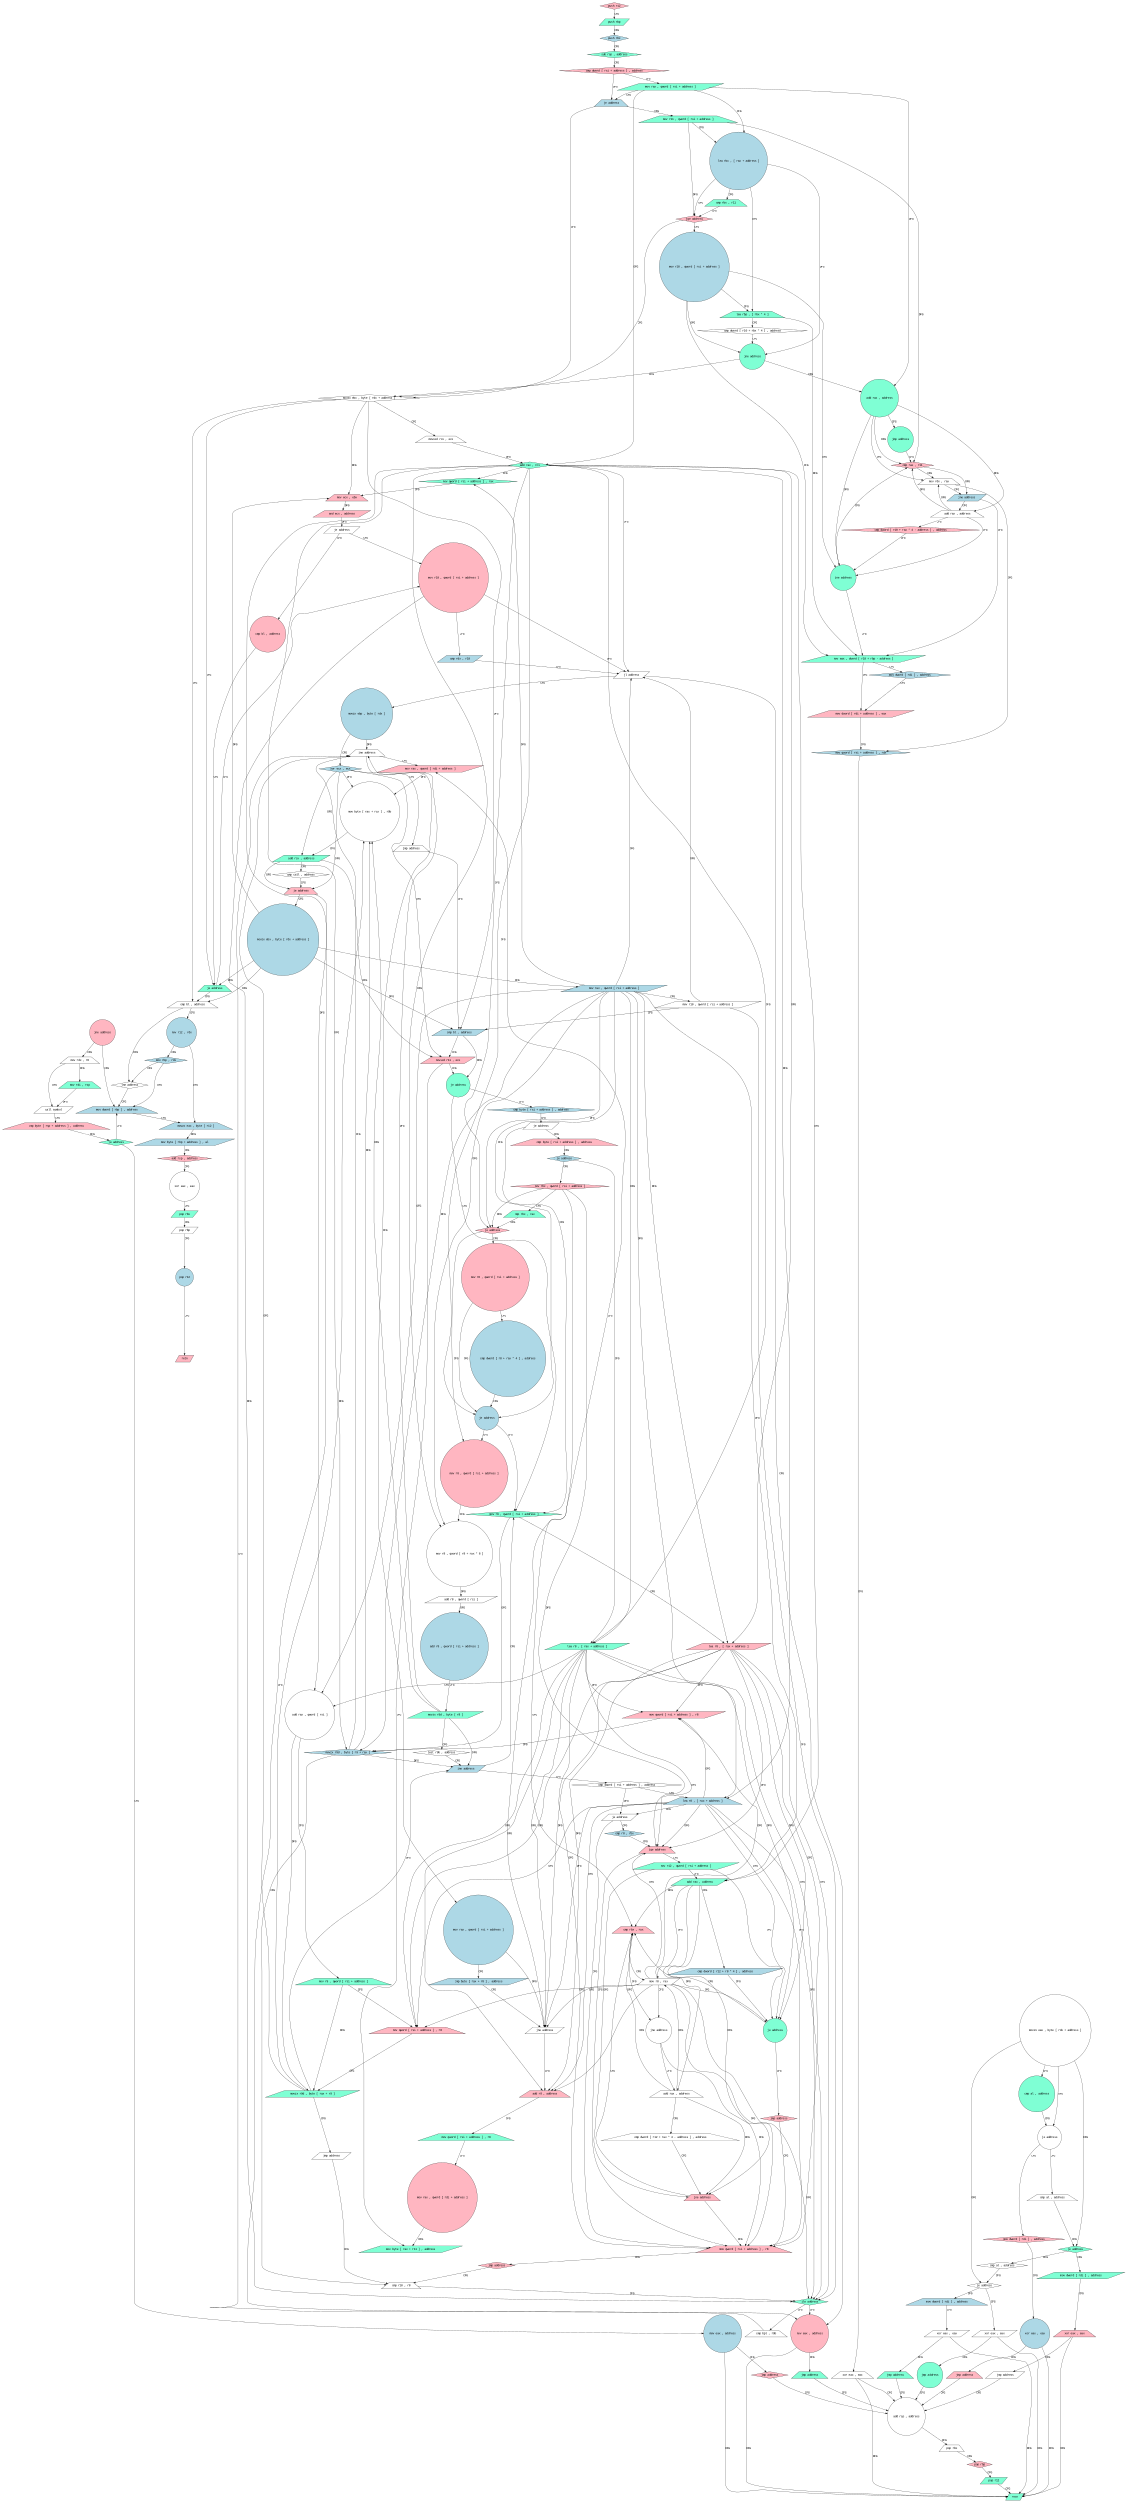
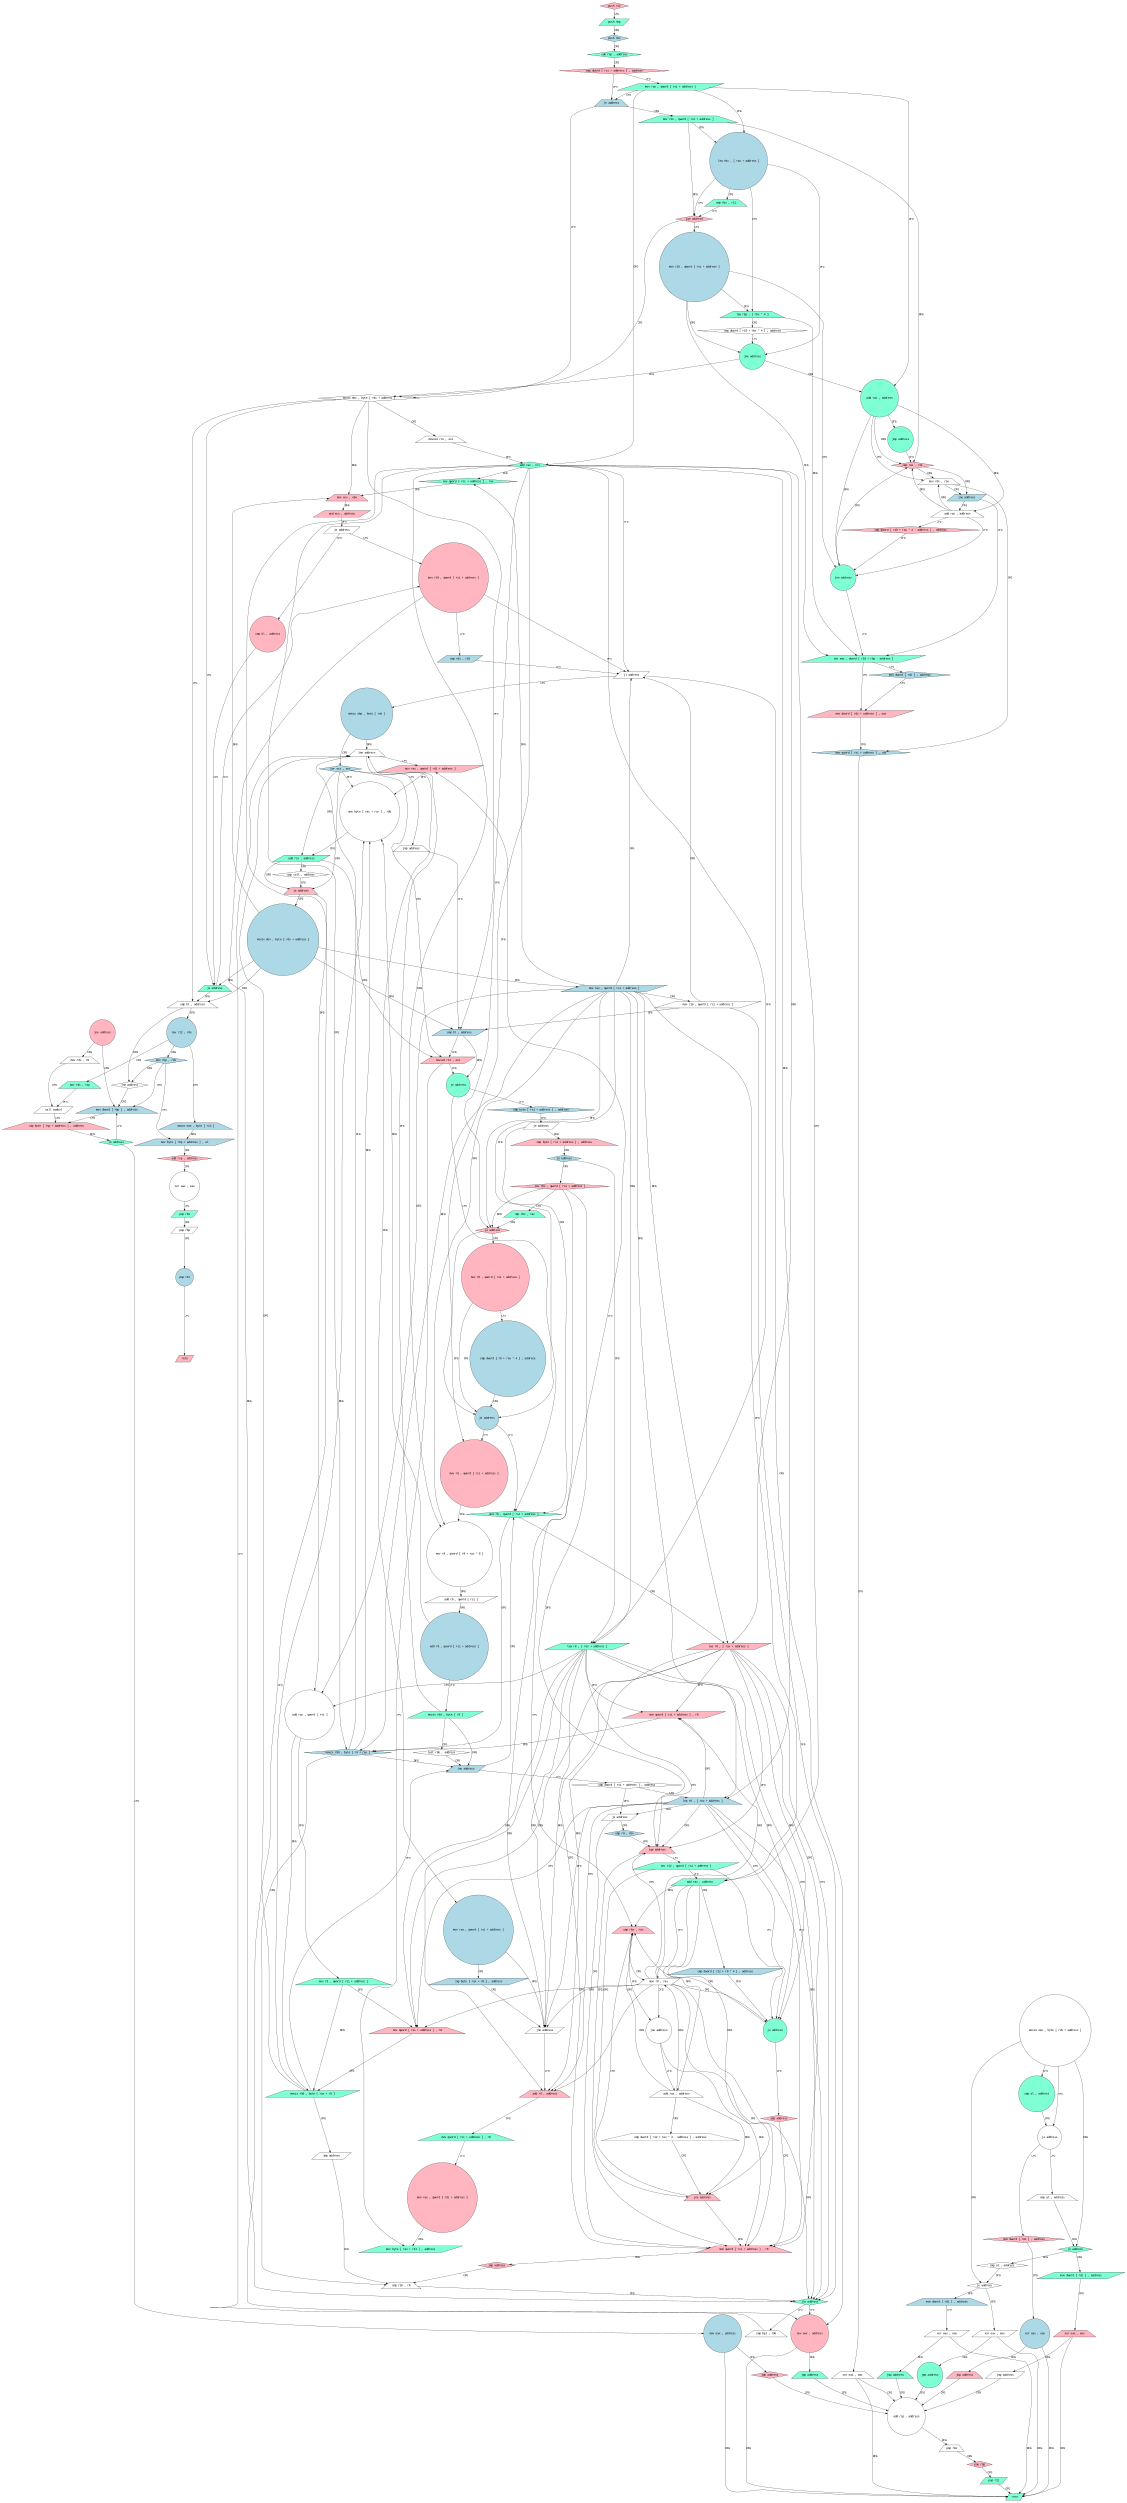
(80, 1072) -> (127, 1062)
none -> (163, 1104)
(155, 1118) -> (87, 1118)
(378, 1284) -> (392, 1233)
